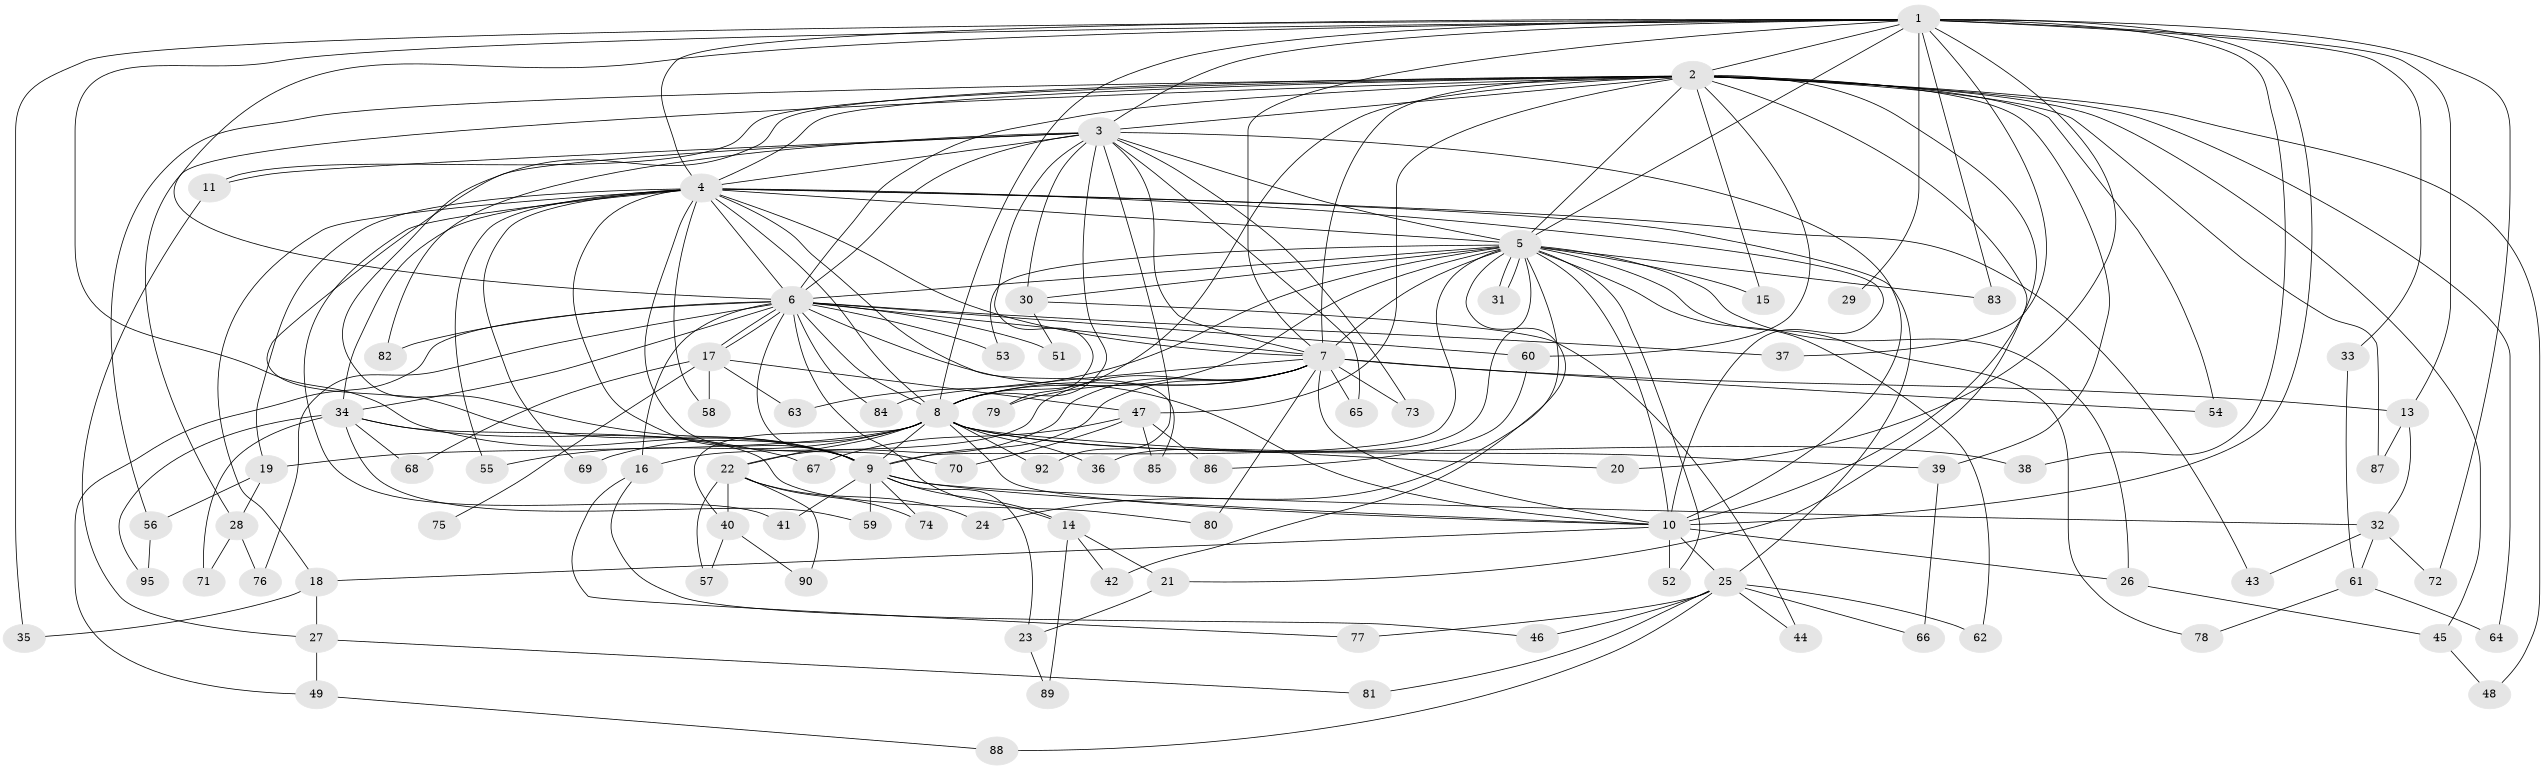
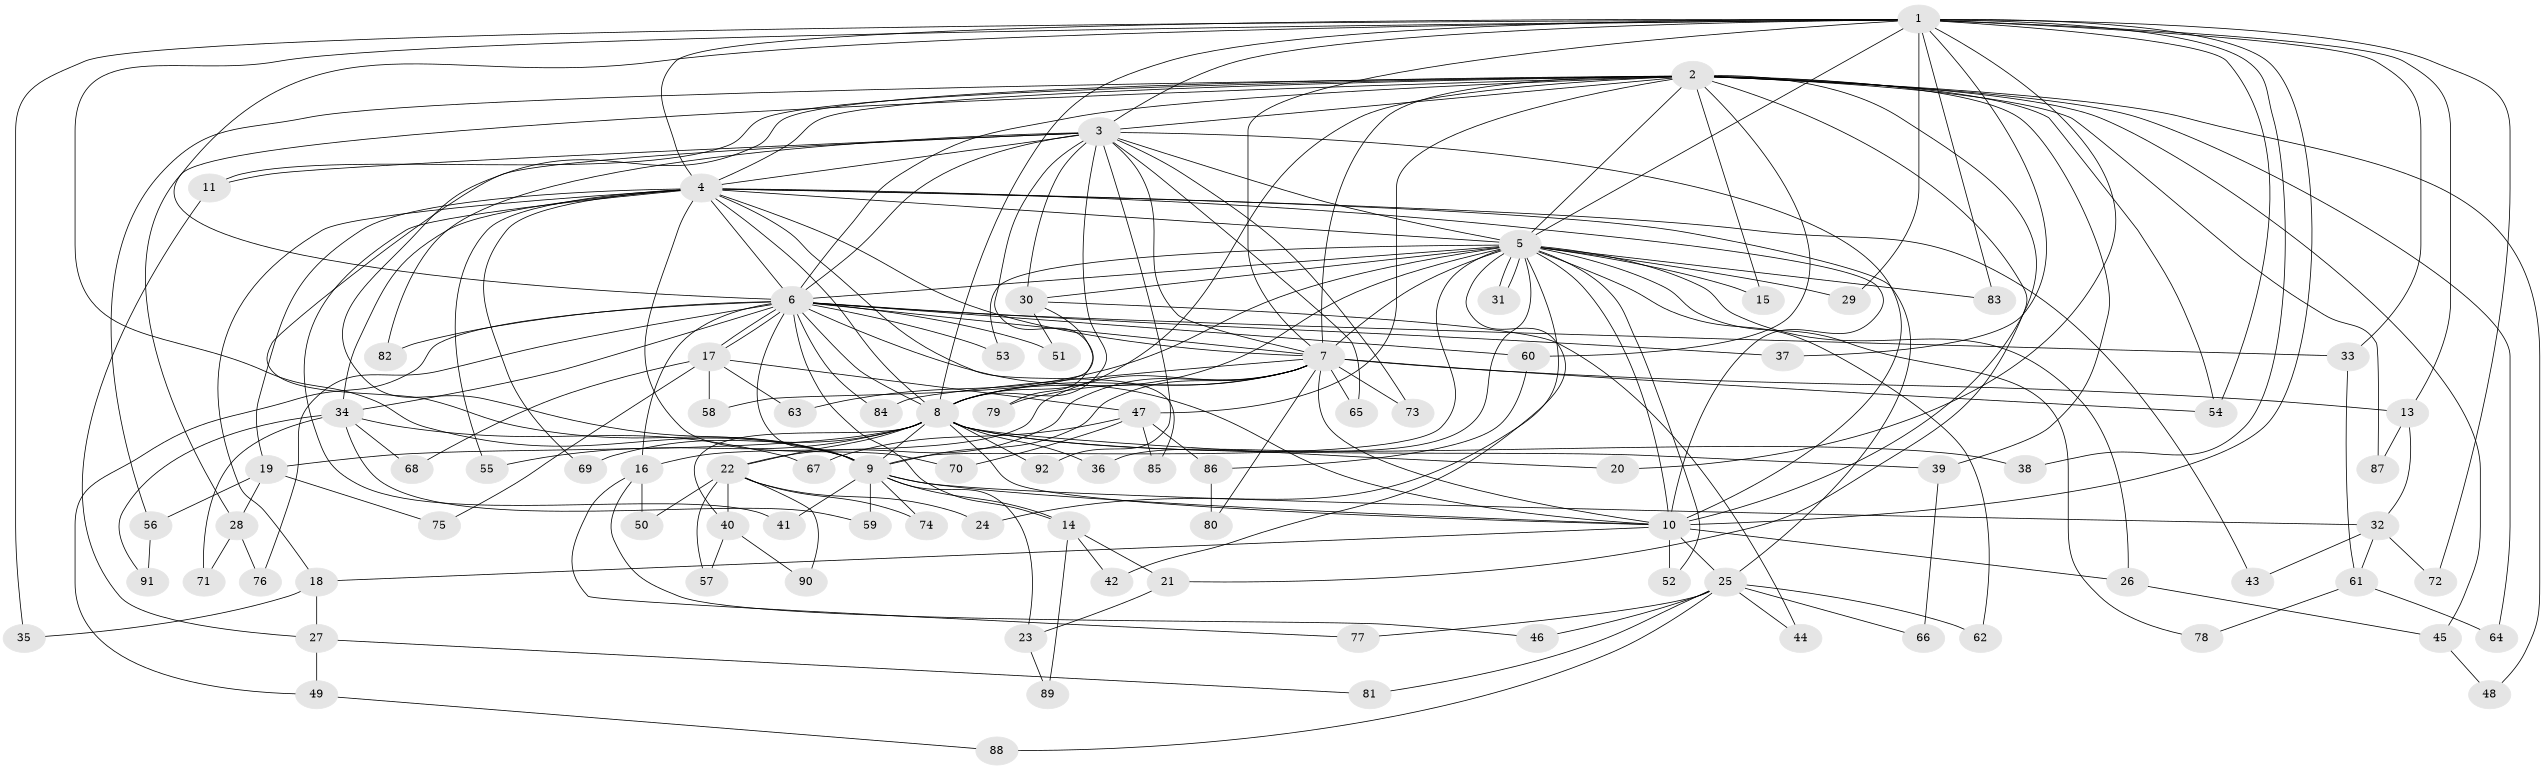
(1806, 47) -> (2244, 88)
none -> (1700, 271)
(674, 313) -> (840, 396)
none -> (1570, 334)
(606, 390) -> none
(774, 474) -> (1211, 493)
none -> (353, 498)
none -> (642, 526)
(148, 582) -> (148, 582)
